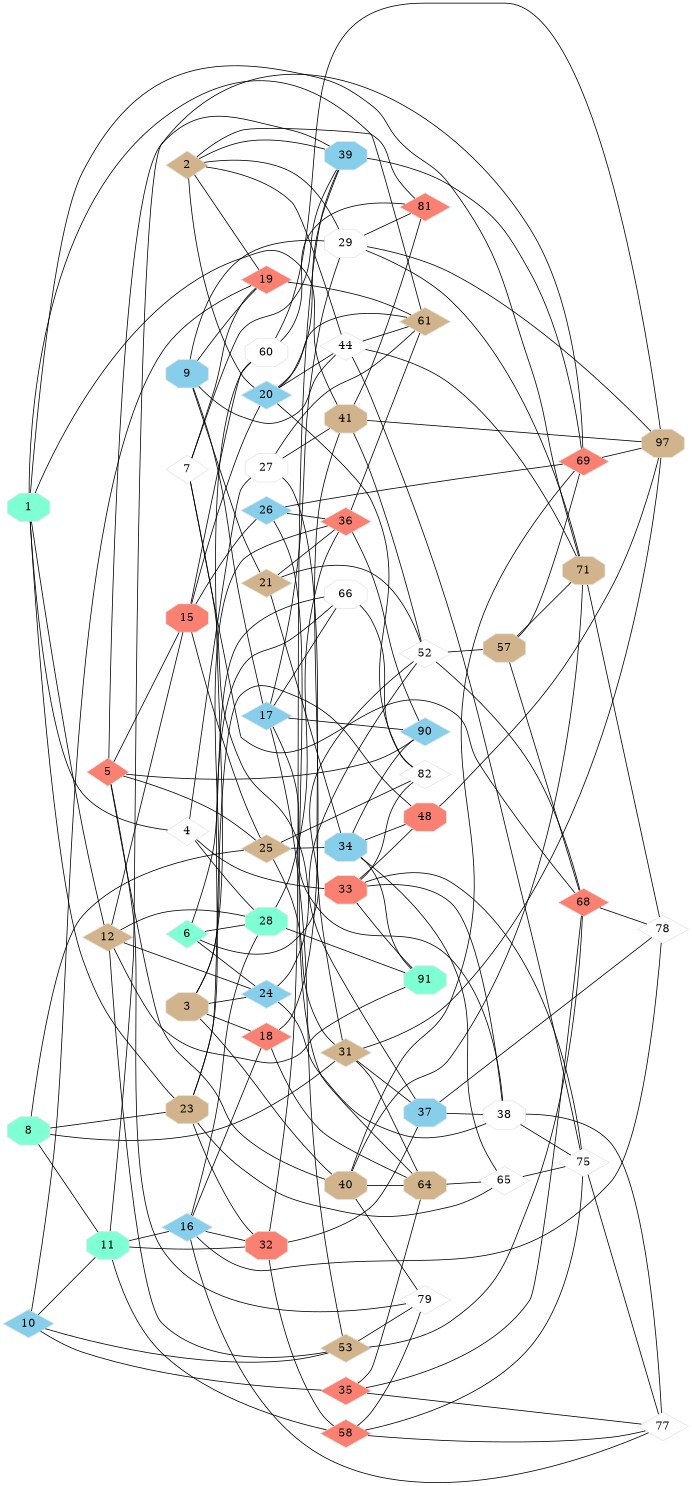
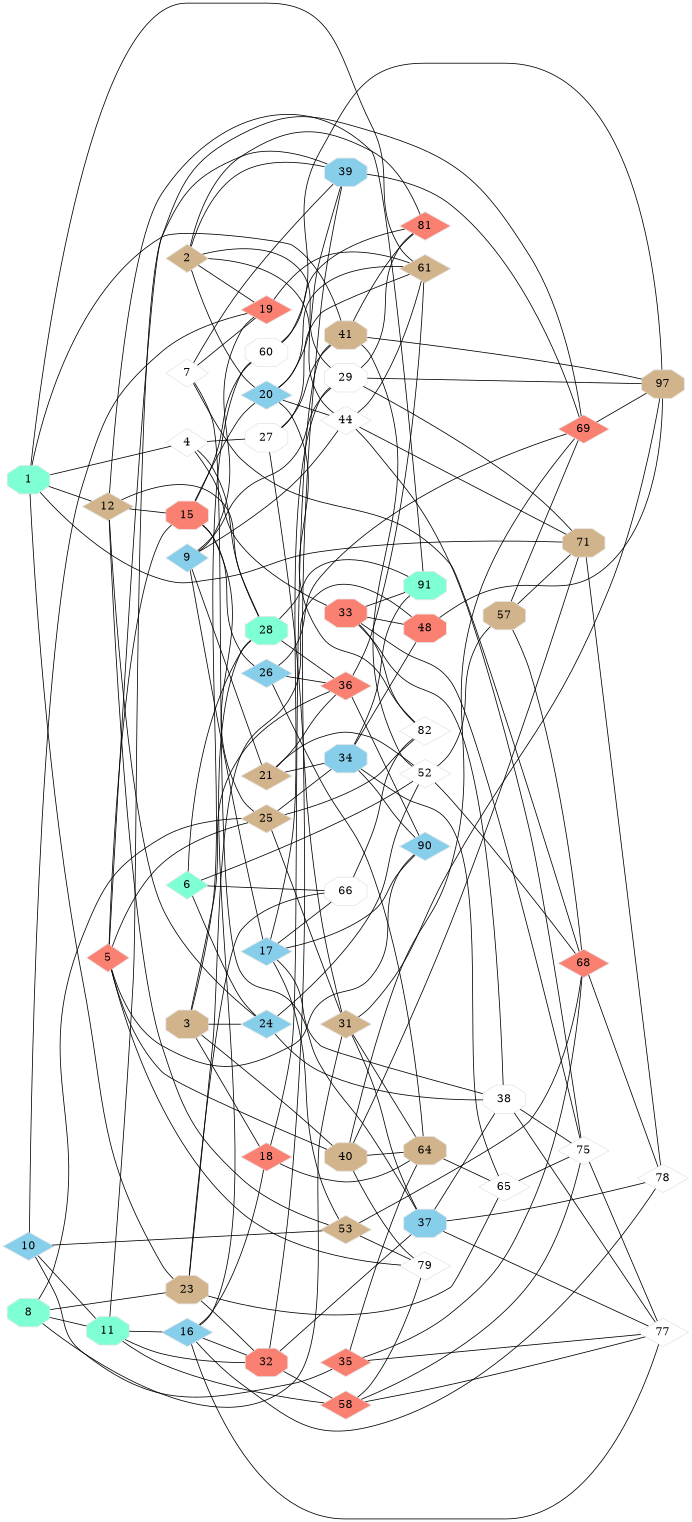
(187, 374) -> (187, 558)
none -> (546, 1279)
